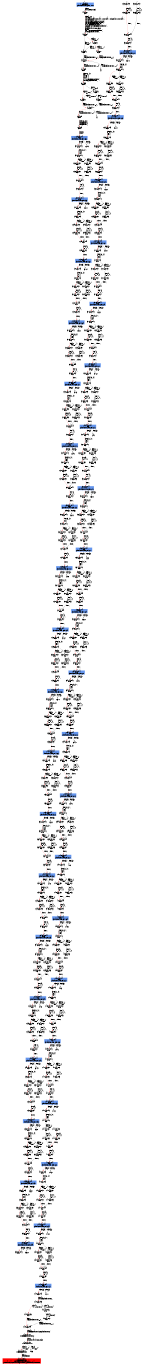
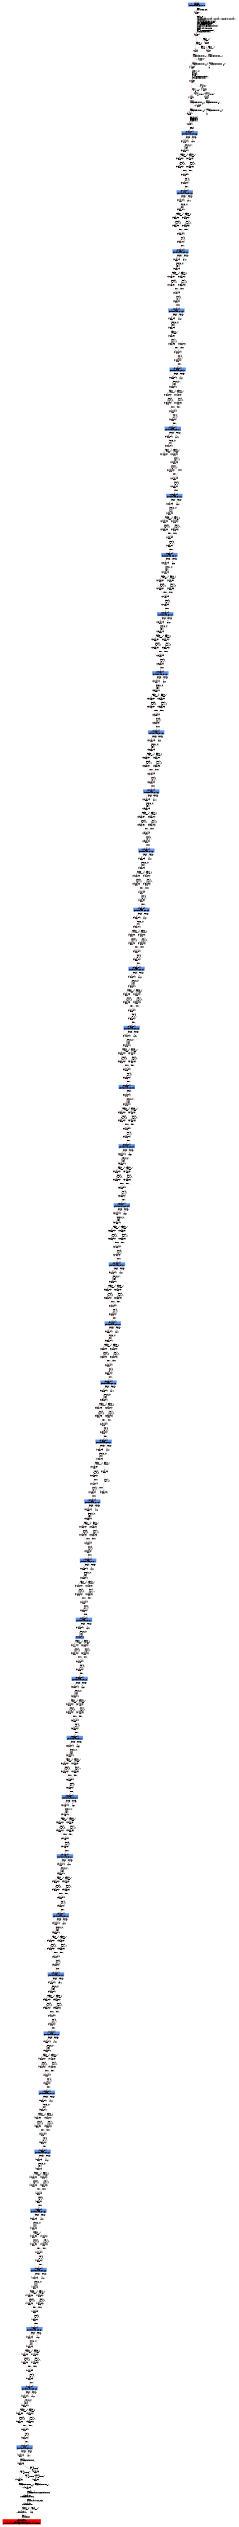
(102, 283) -> (98, 1488)
(69, 348) -> none
(85, 445) -> (80, 1638)
(82, 454) -> (75, 1646)
(63, 475) -> (171, 466)
(55, 1063) -> none
(36, 1130) -> none
none -> (117, 1223)
none -> (30, 2291)
none -> (25, 2475)
